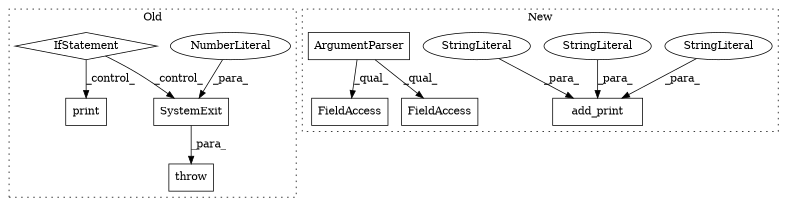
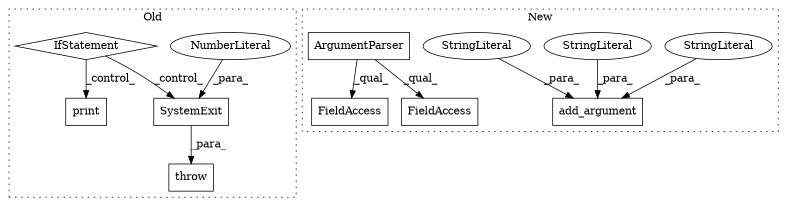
(598, 112) -> (598, 112)
